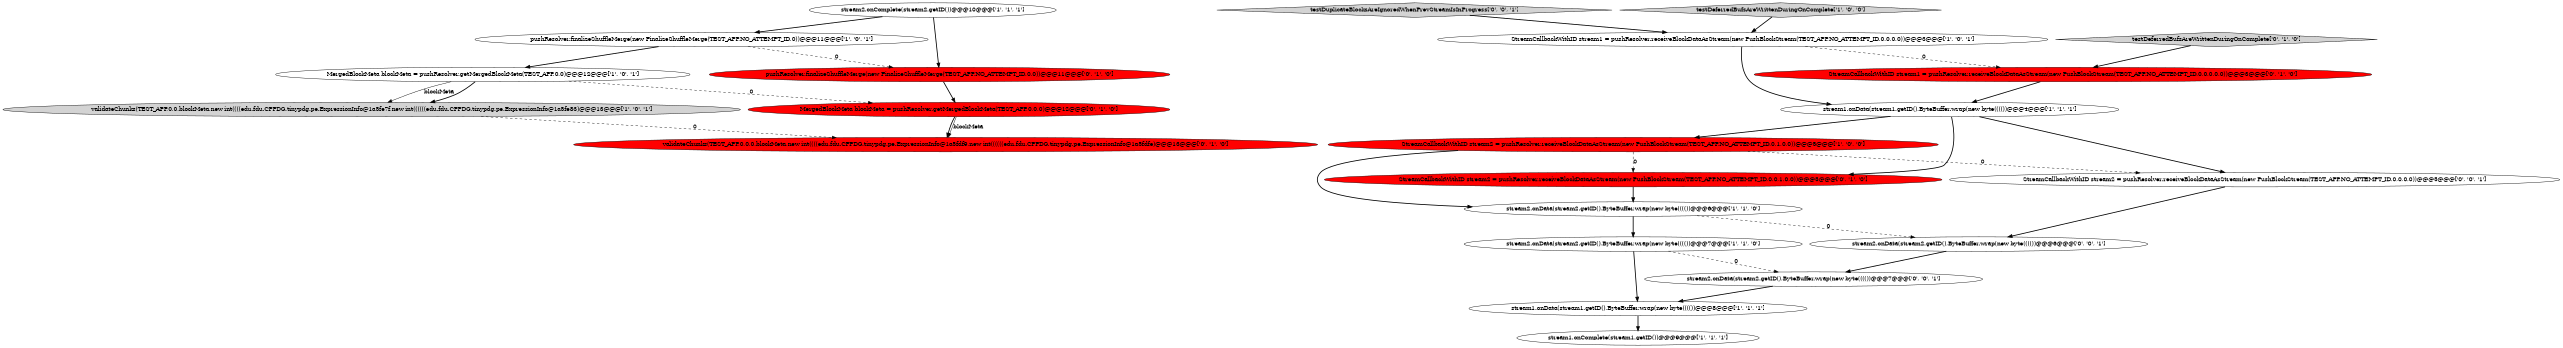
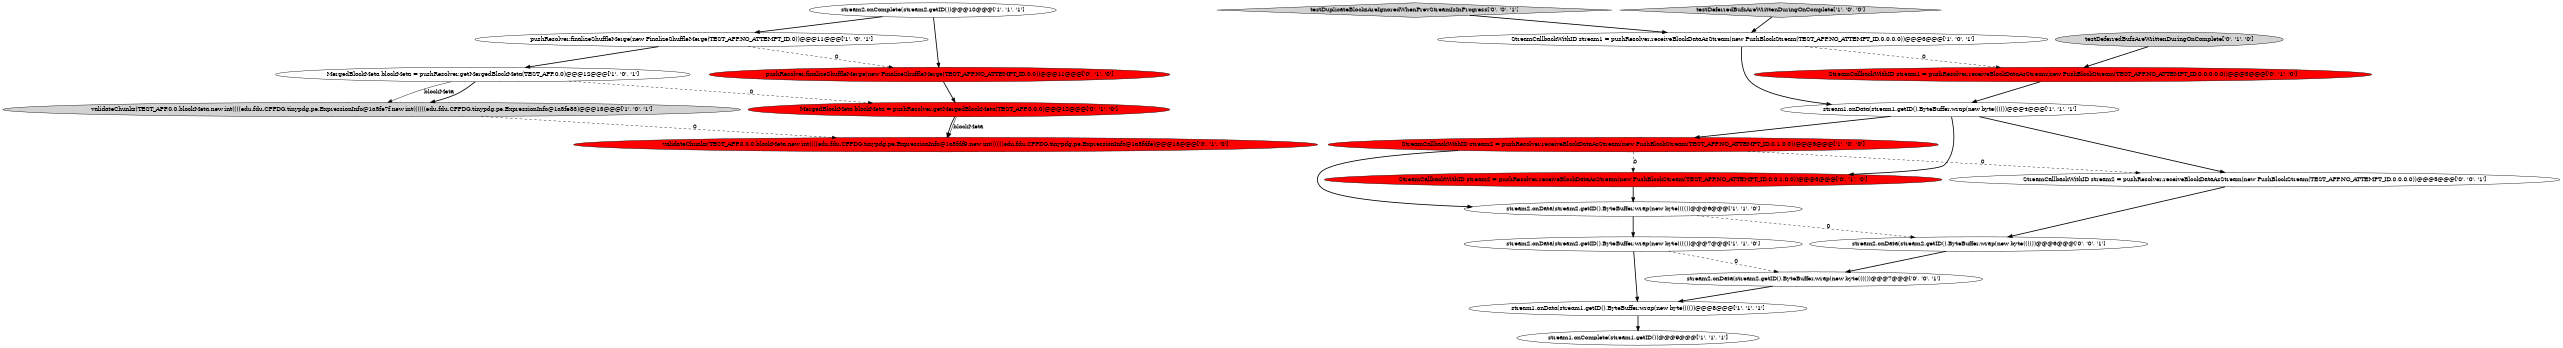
(2216, 39) -> (2169, 39)
